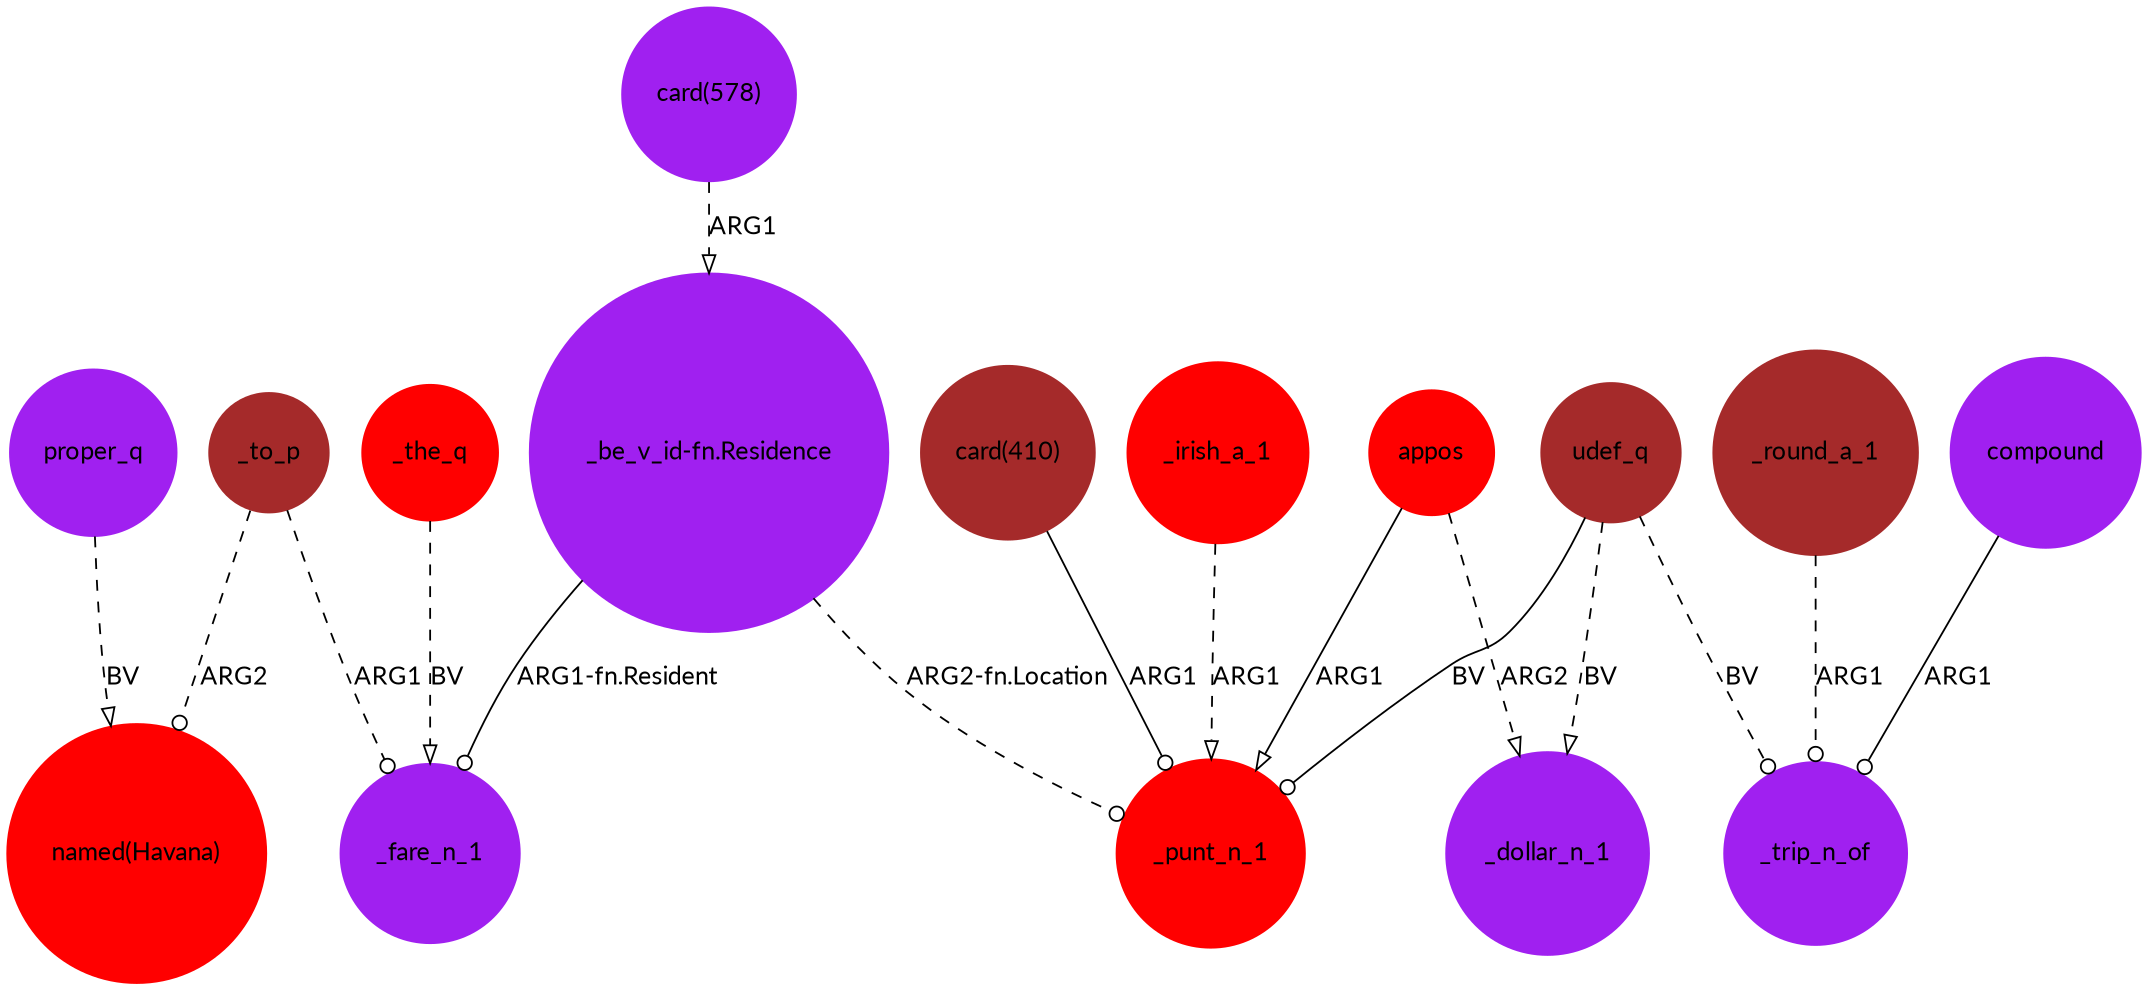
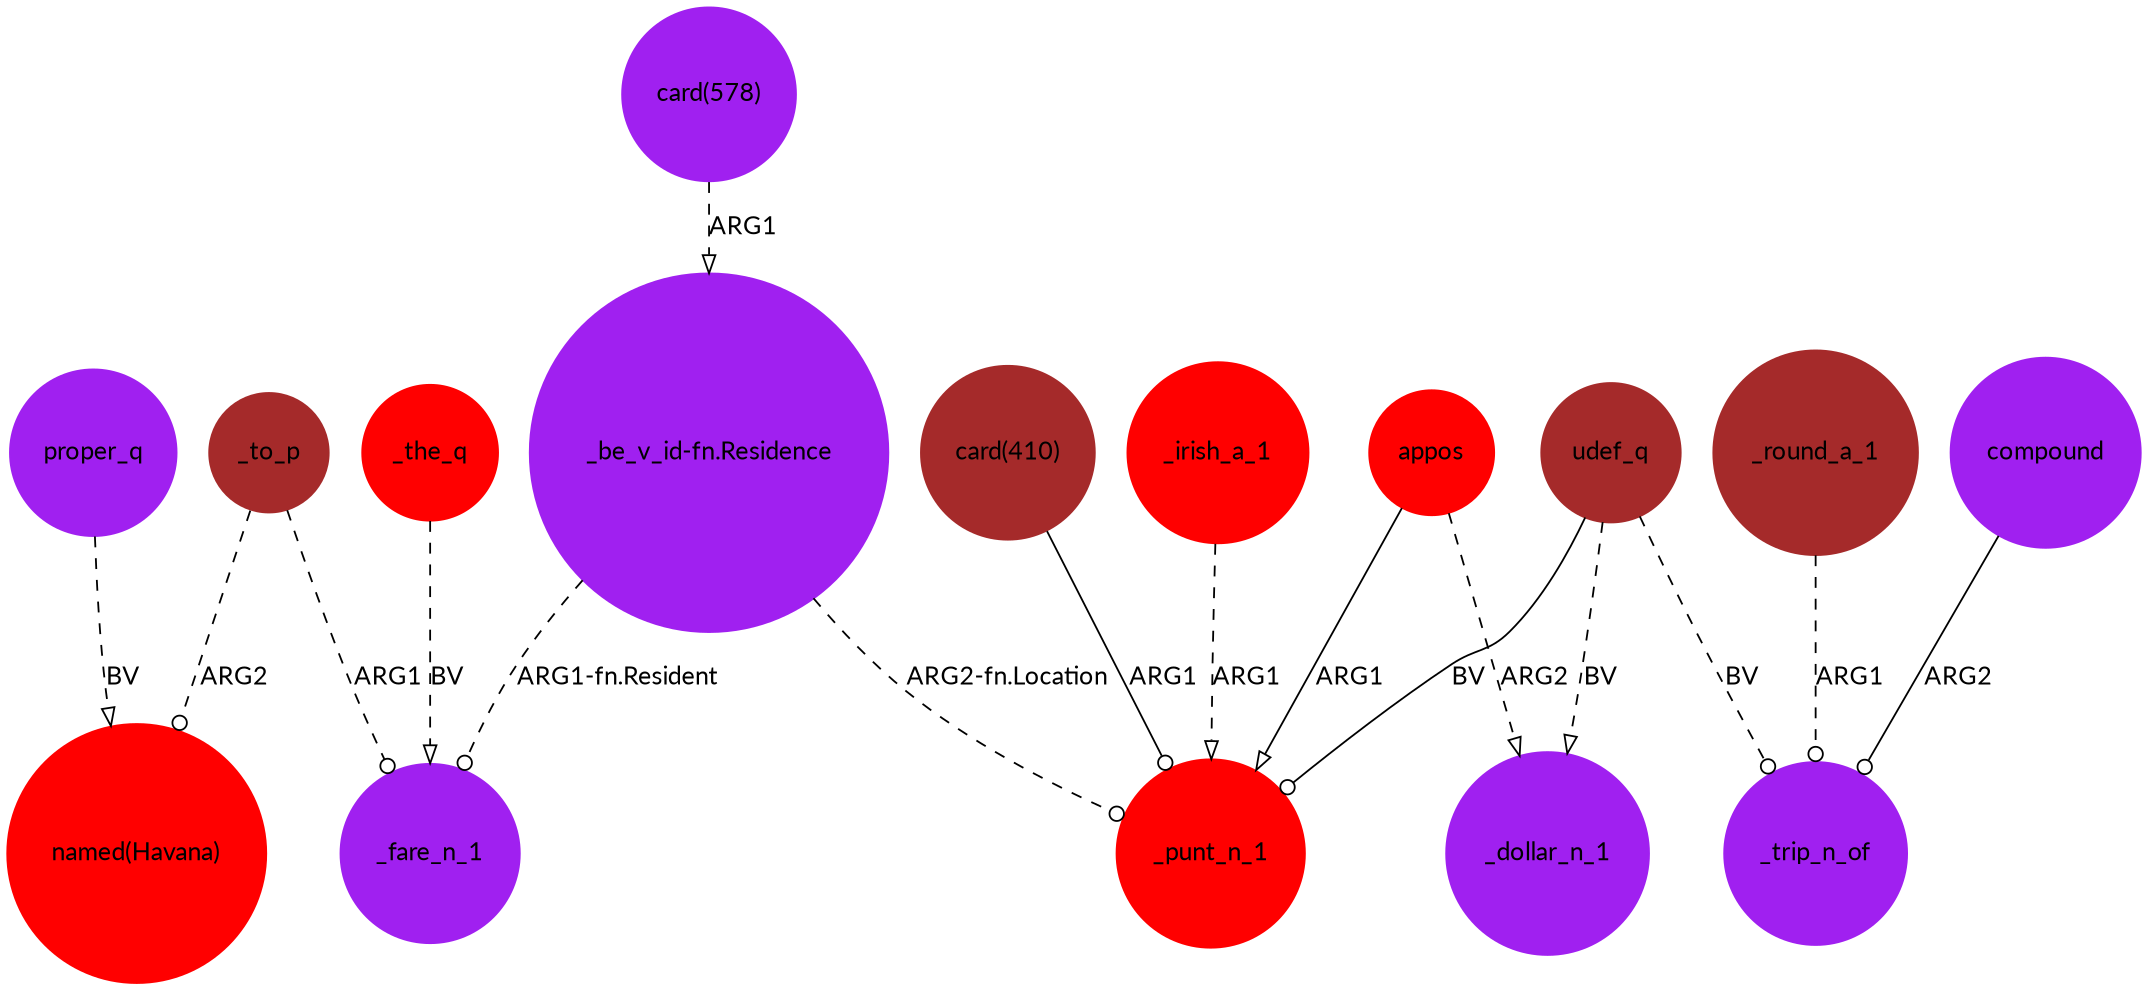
(518, 663) -> (518, 663)
(1959, 678) -> (1959, 678)
